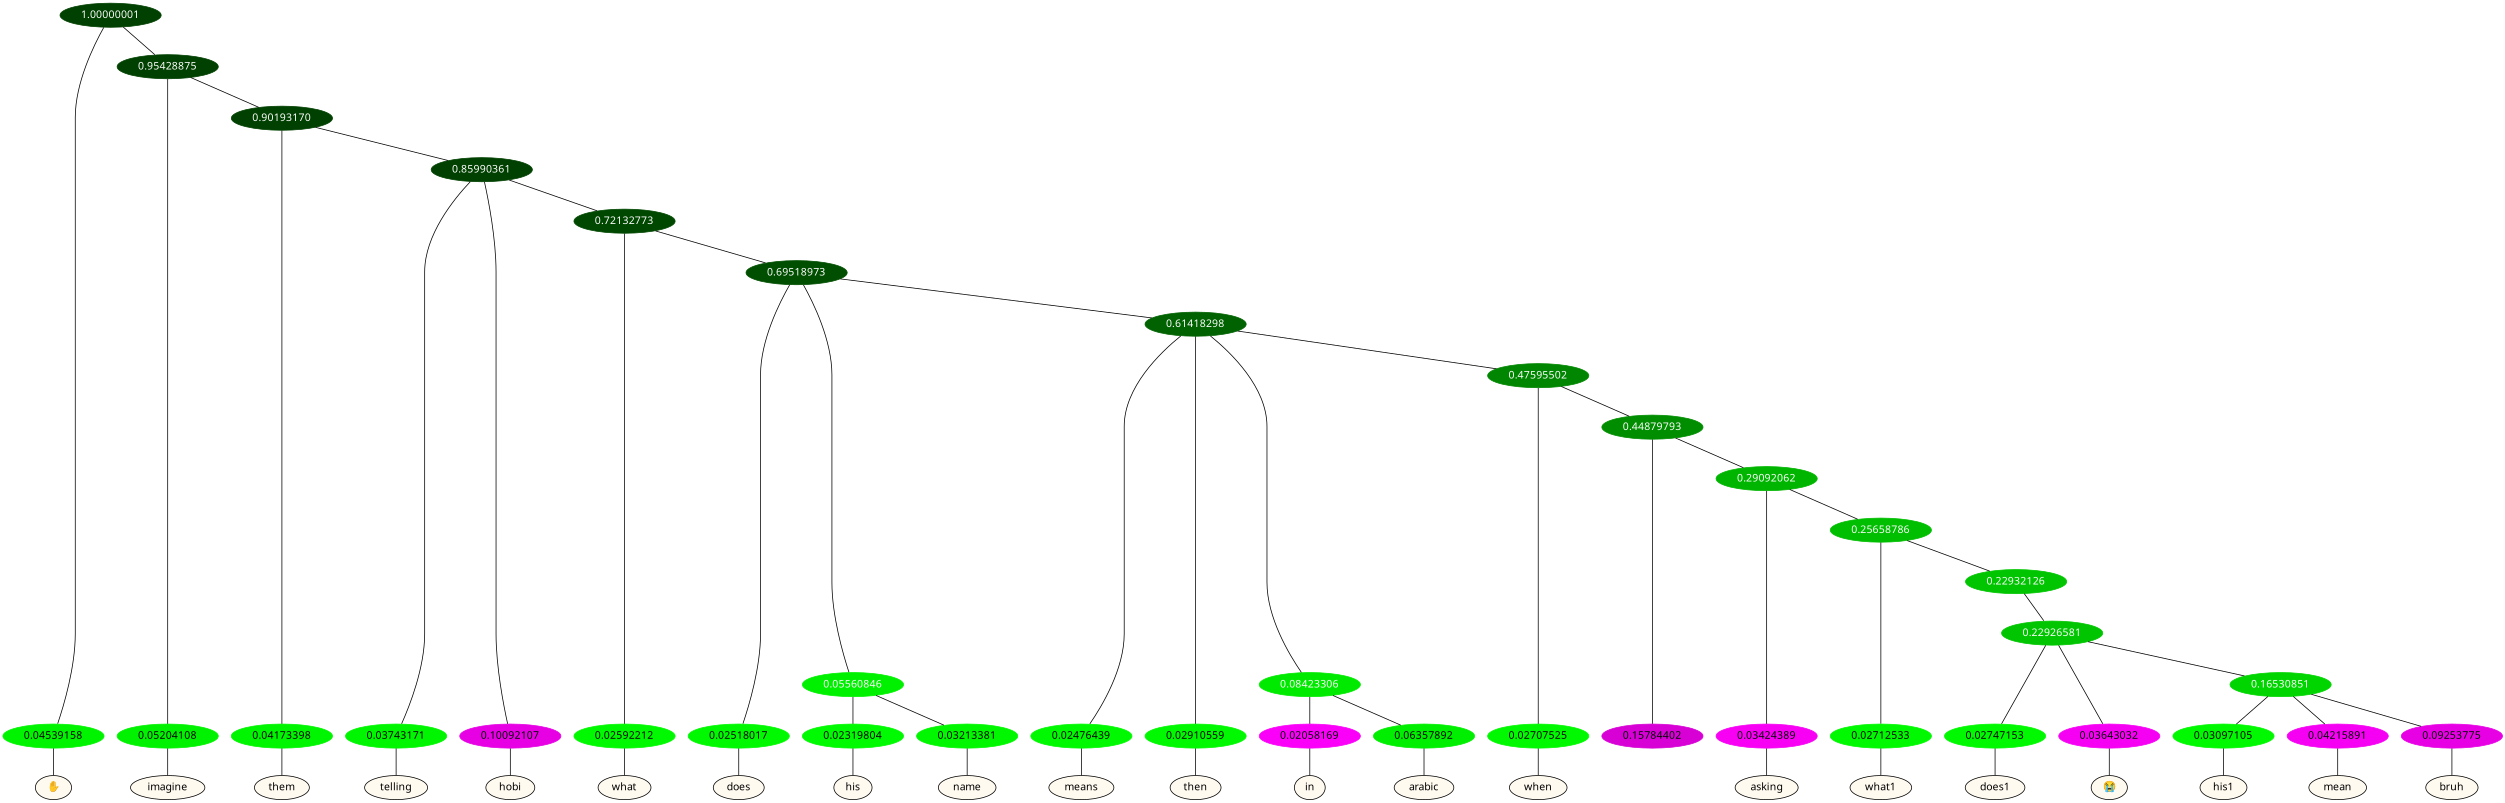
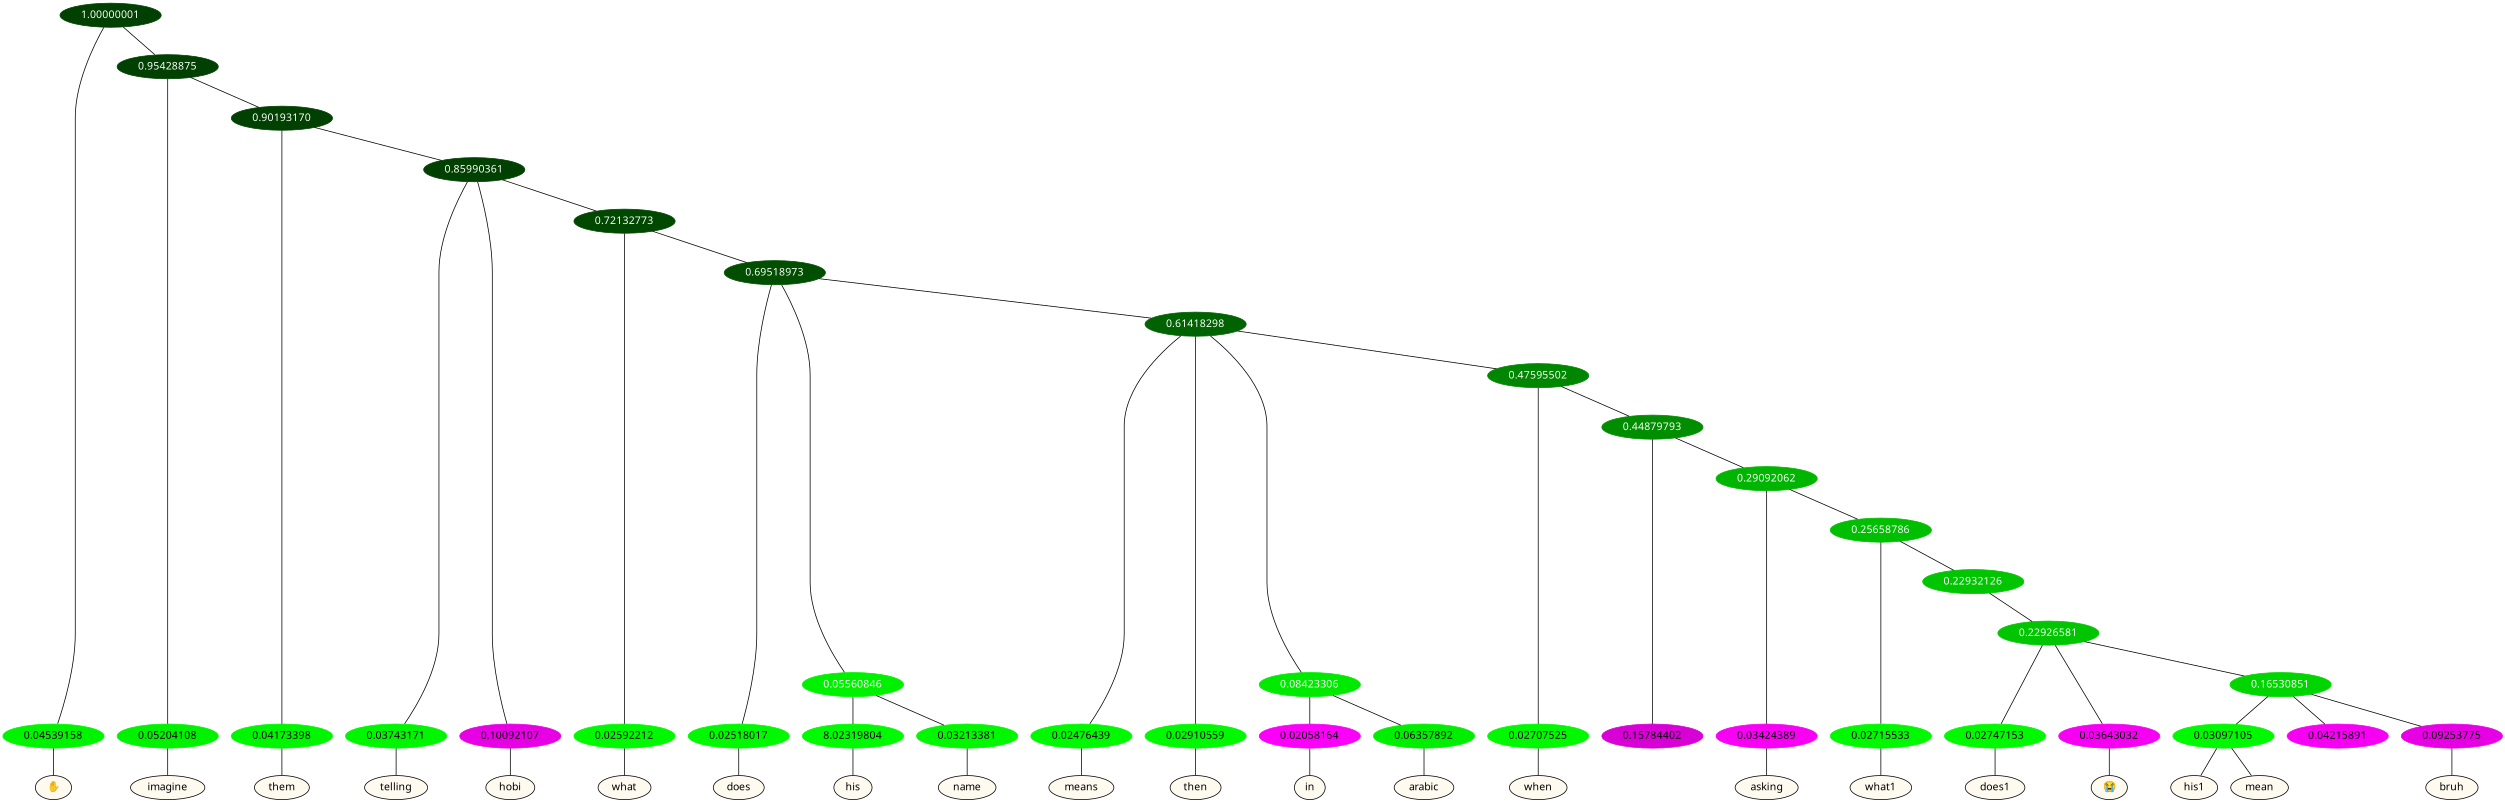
(853, 736) -> (853, 736)
(1310, 736) -> (1310, 736)
(1881, 736) -> (1881, 736)
(2338, 762) -> (2242, 762)
